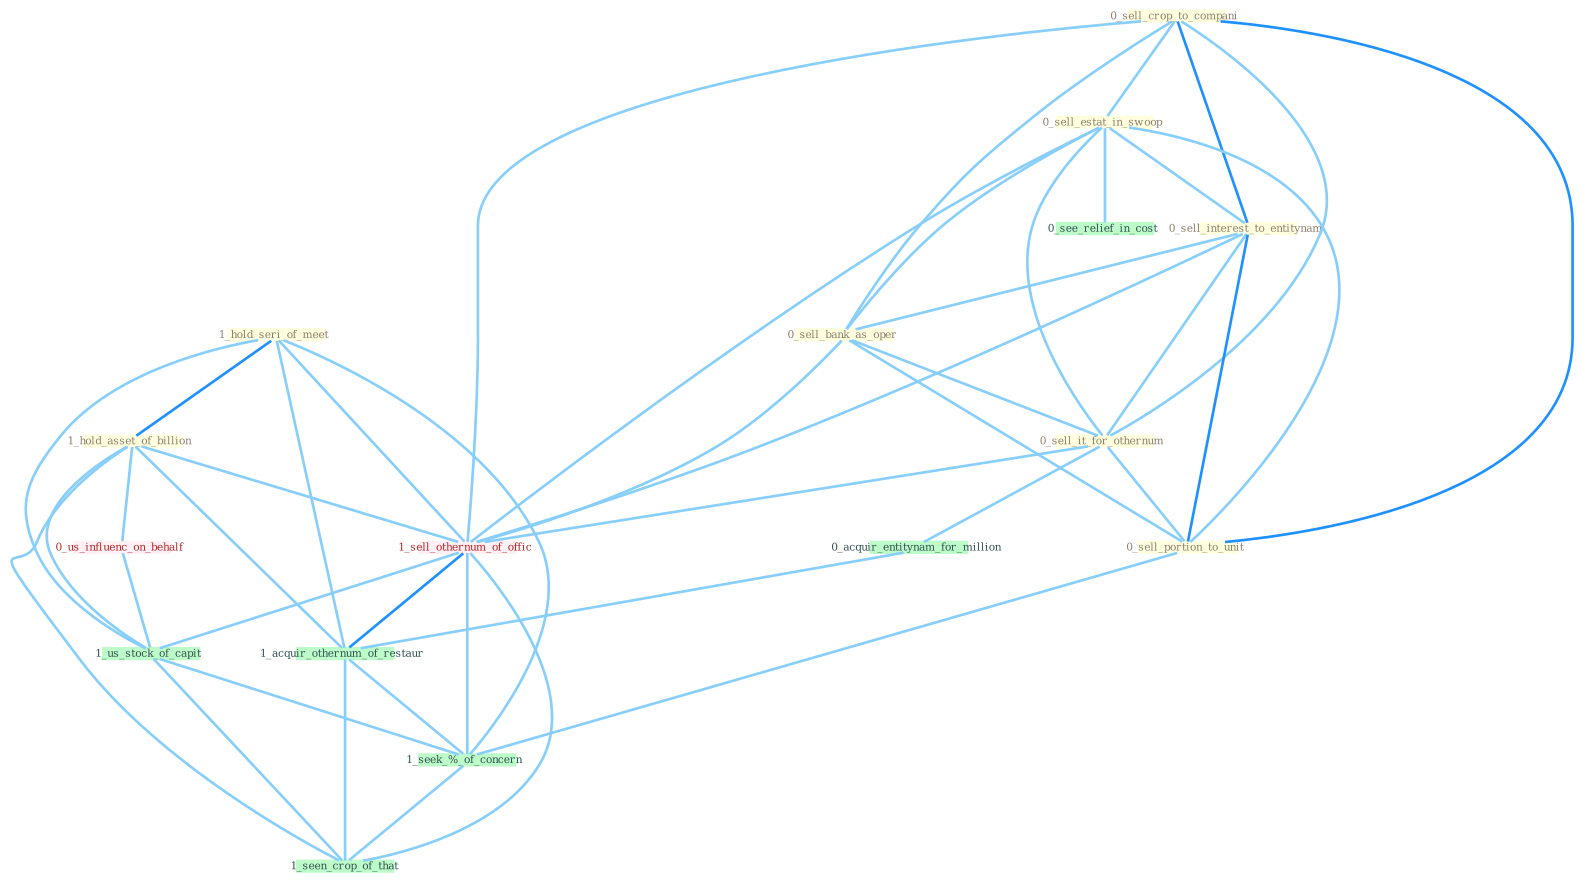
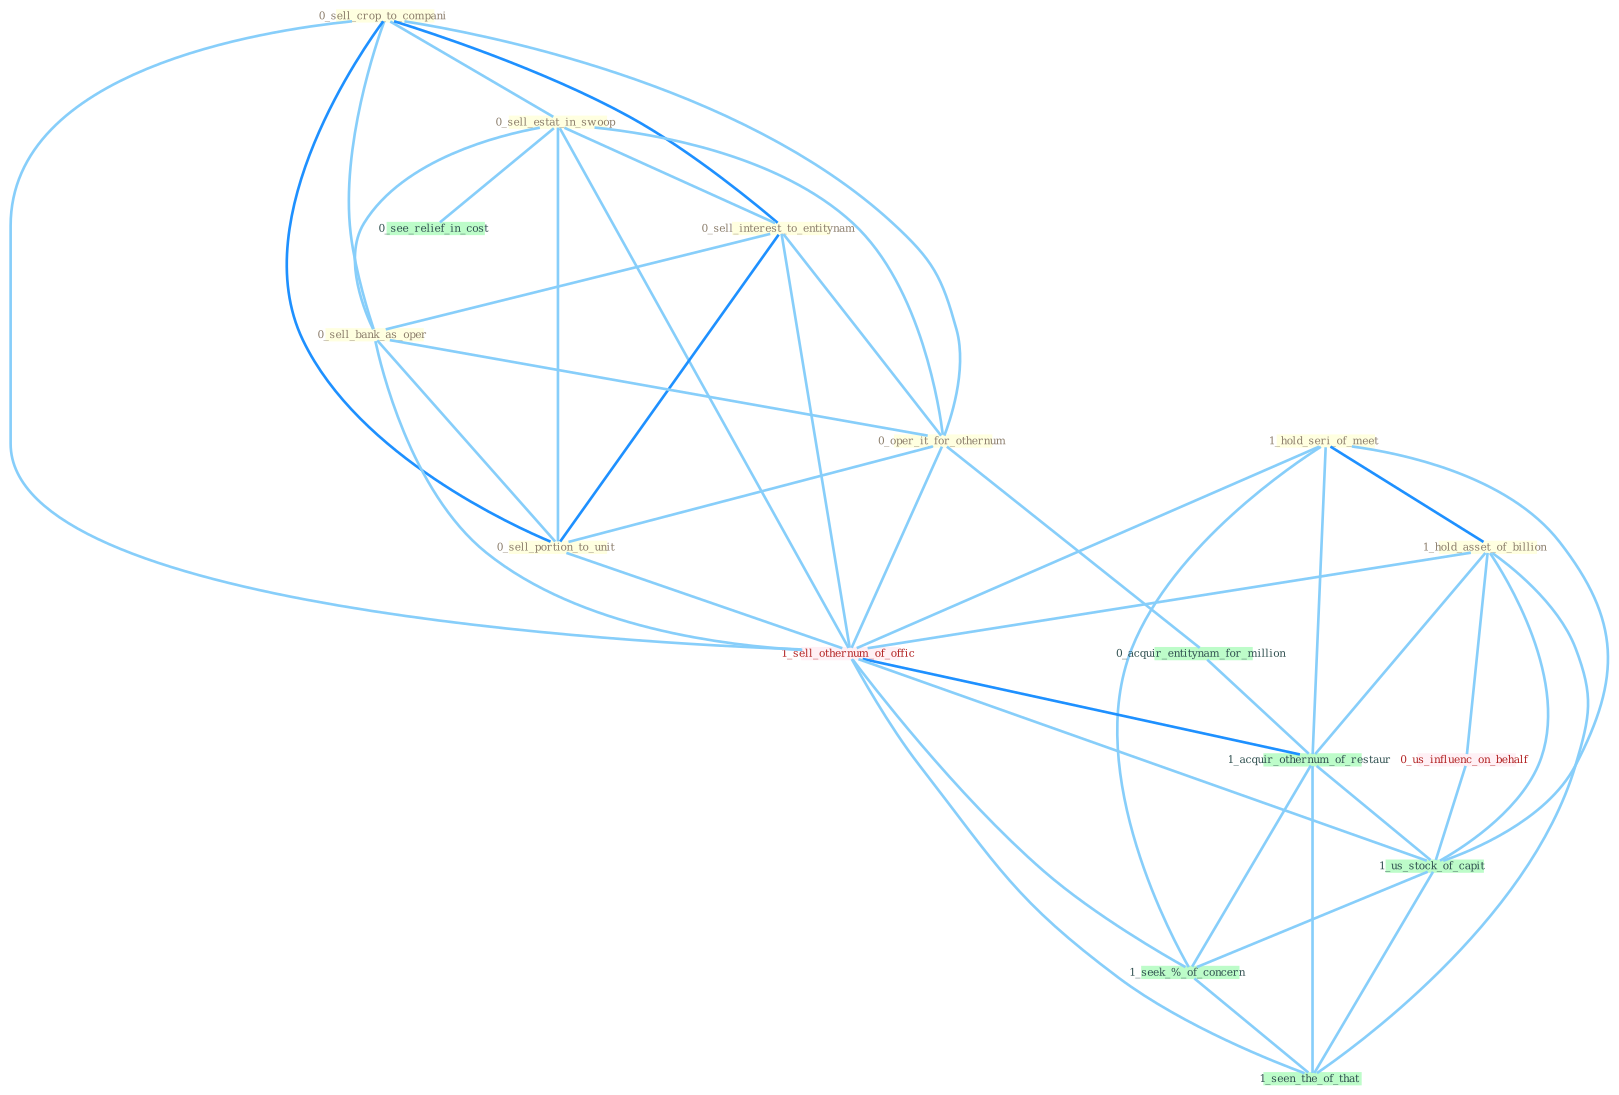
(1105, 441) -> (943, 441)
(827, 654) -> (704, 601)
none -> (1374, 813)
(345, 866) -> (1313, 1079)
